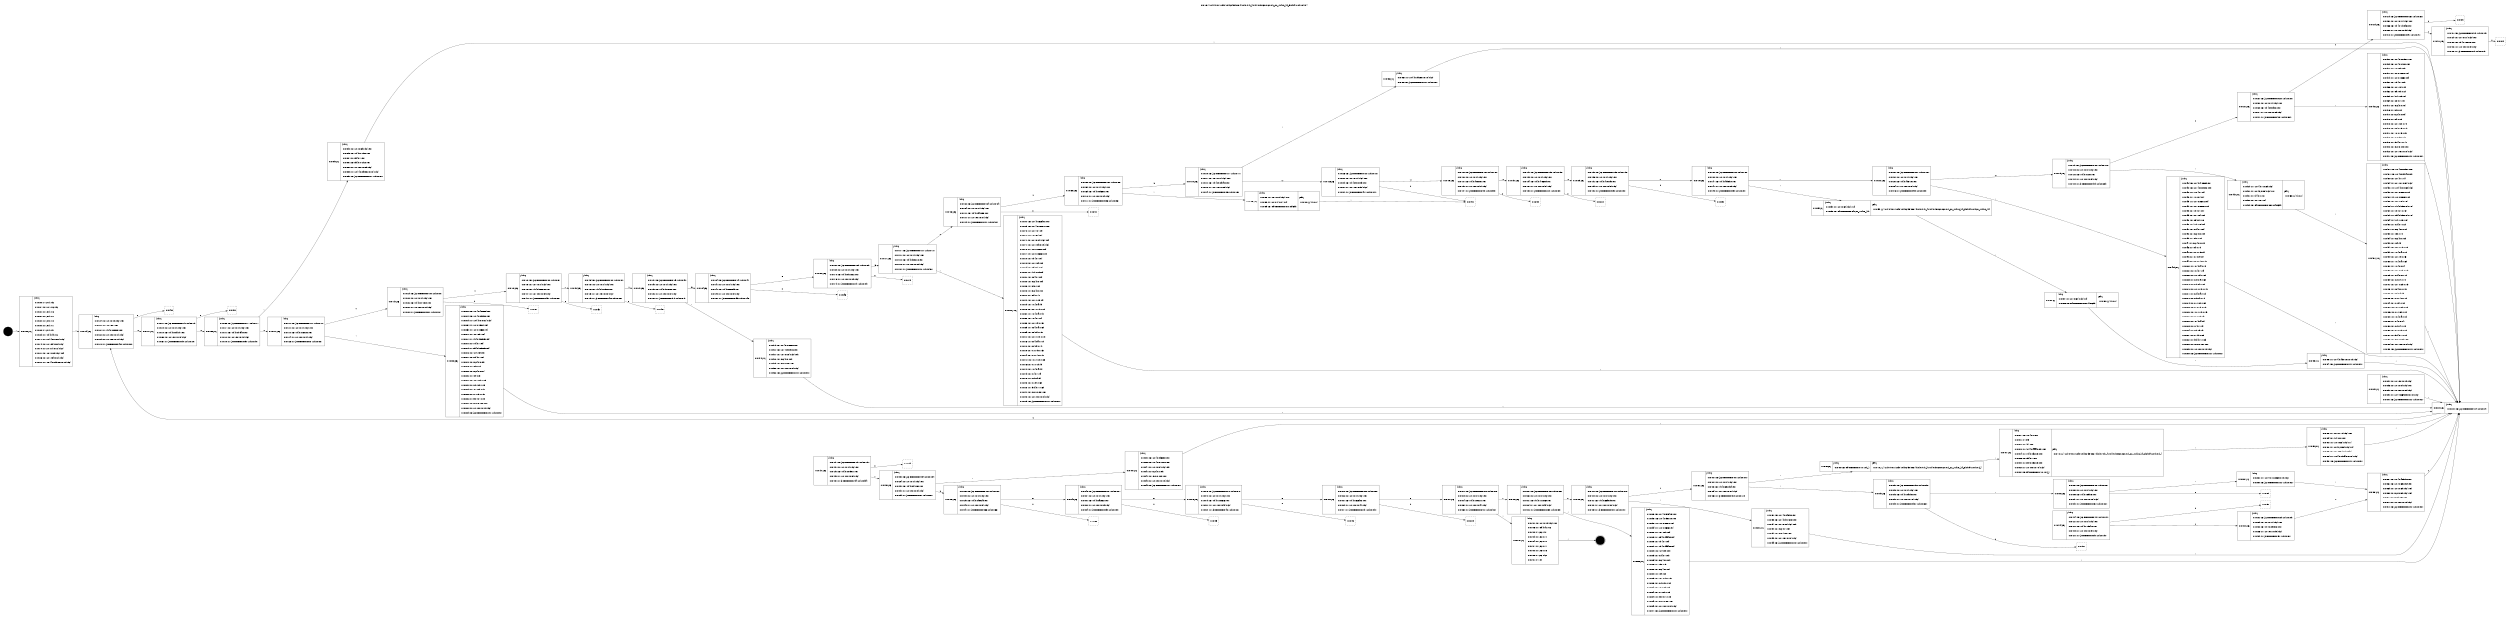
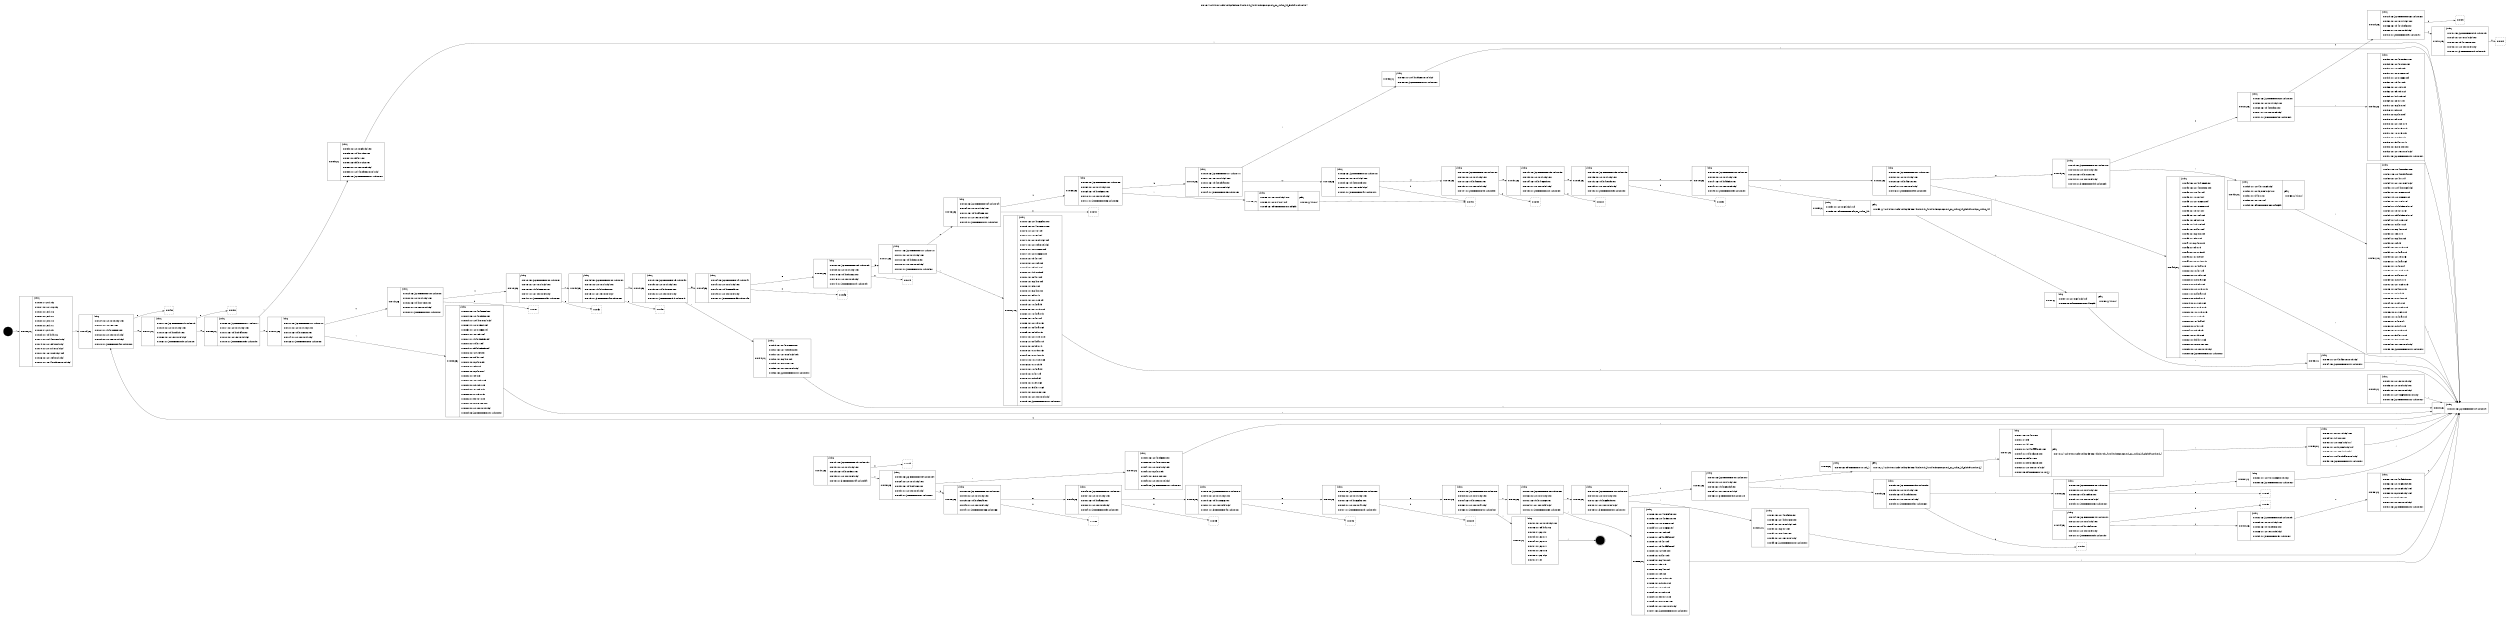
(2330, 486) -> (2384, 466)
